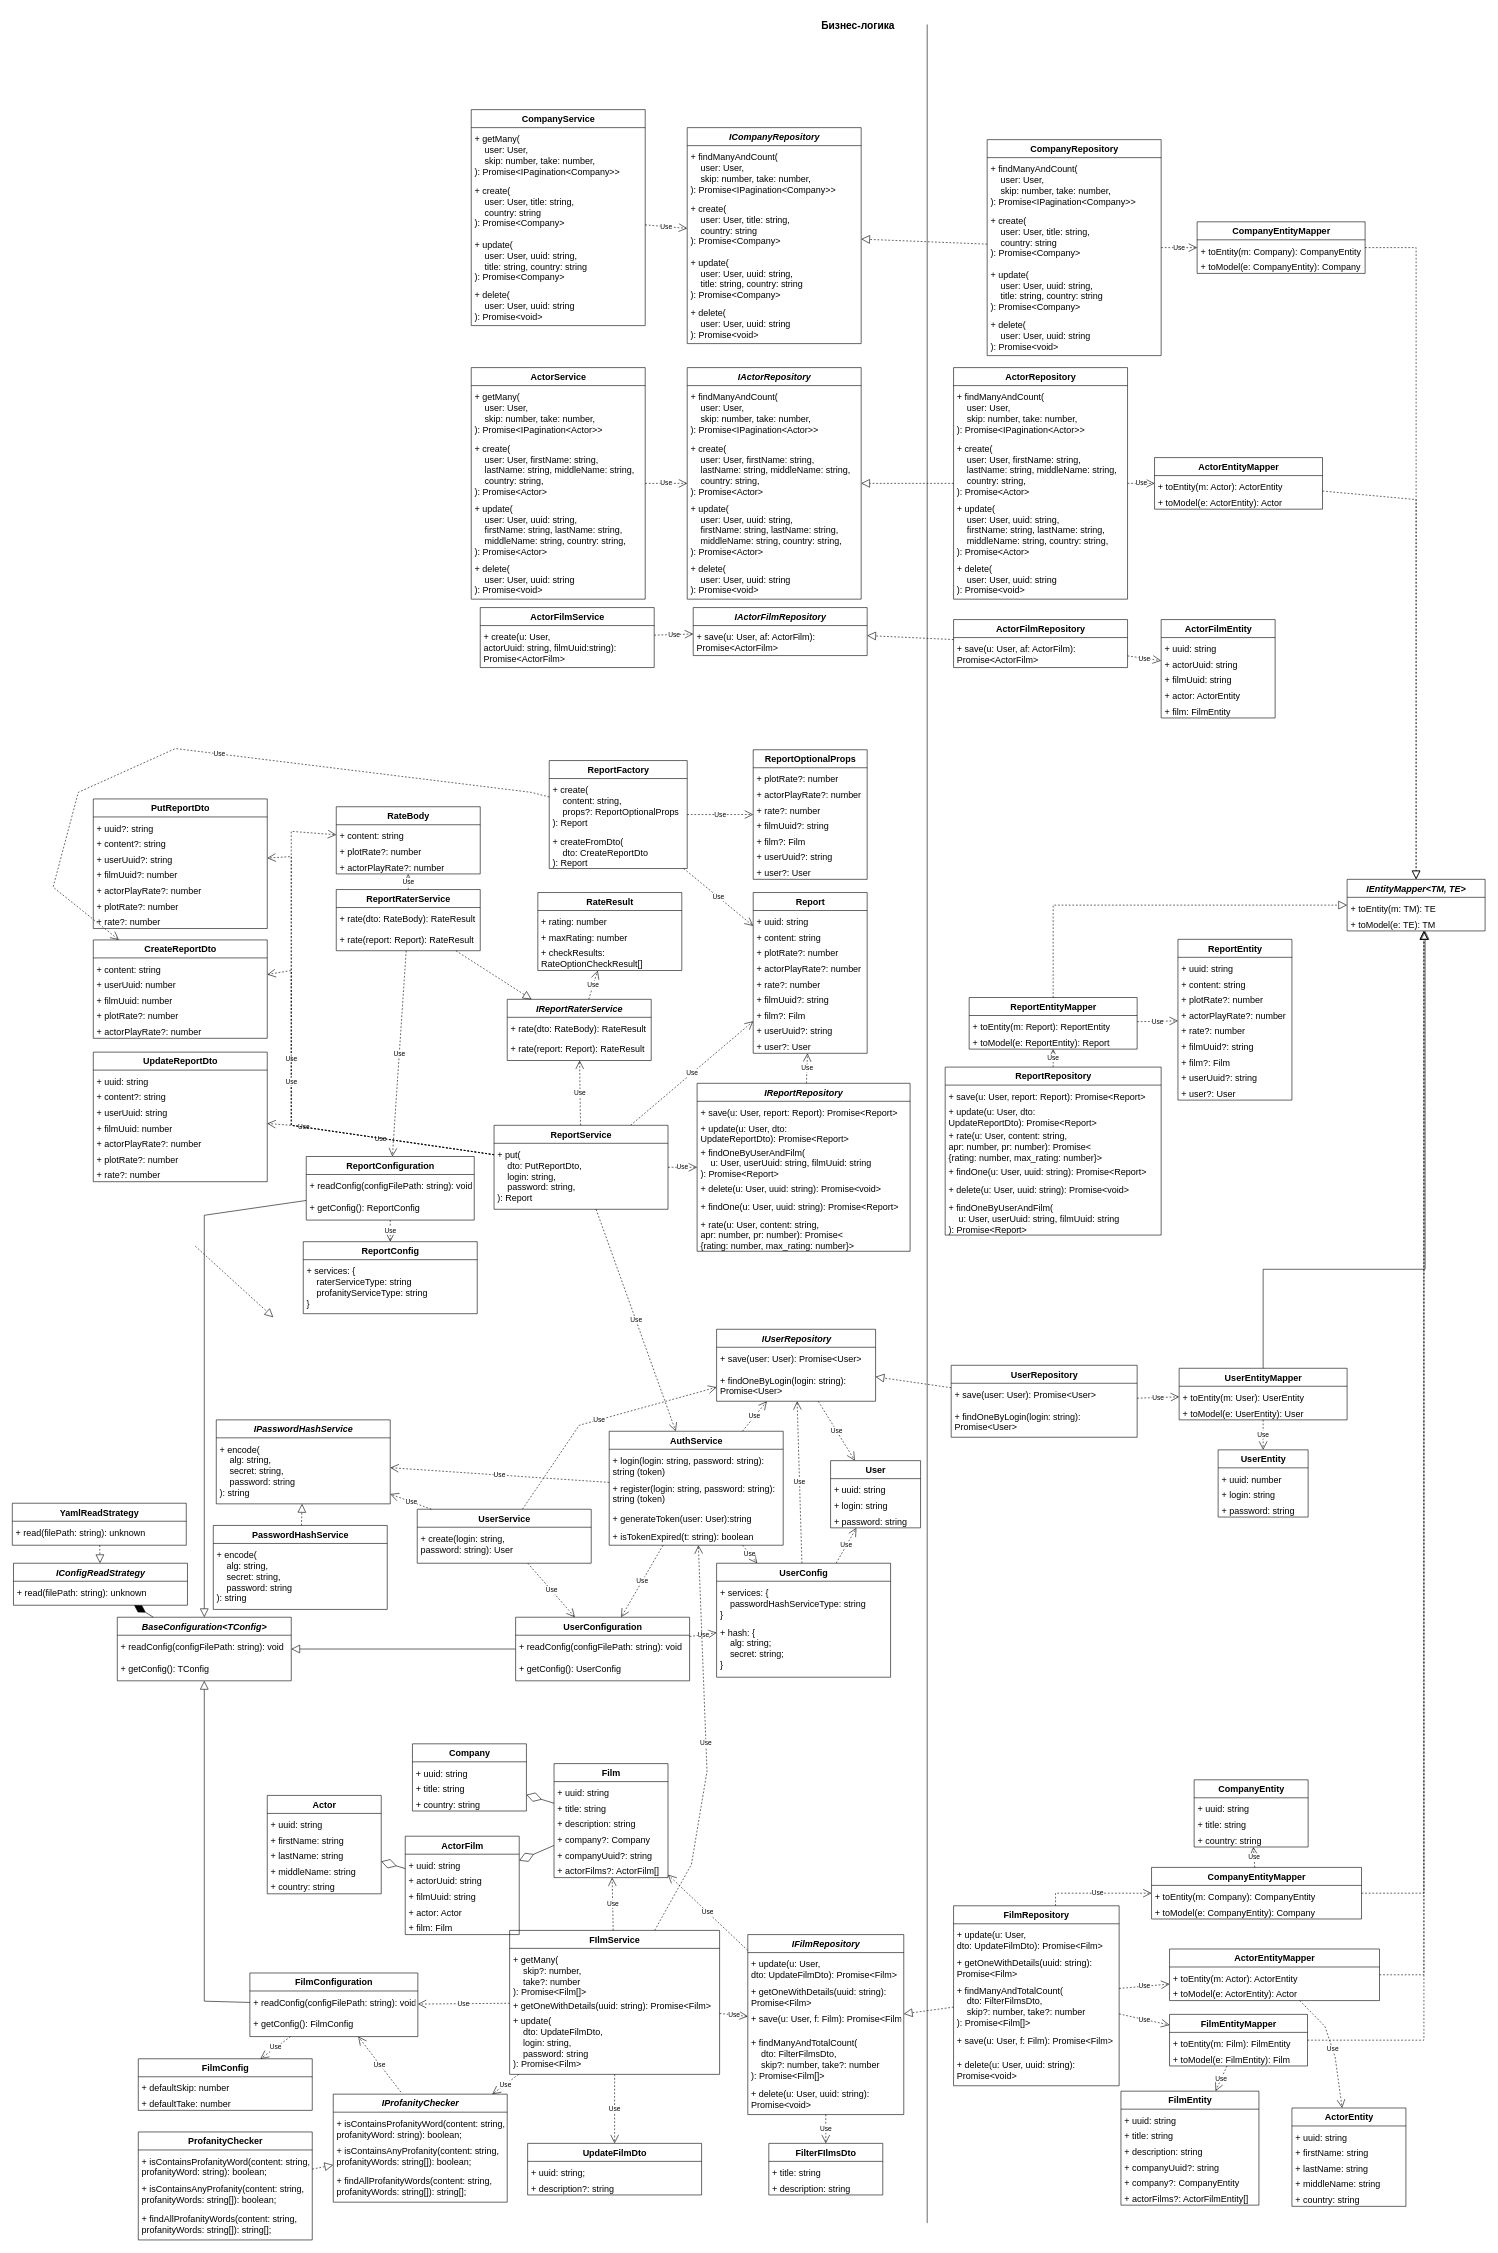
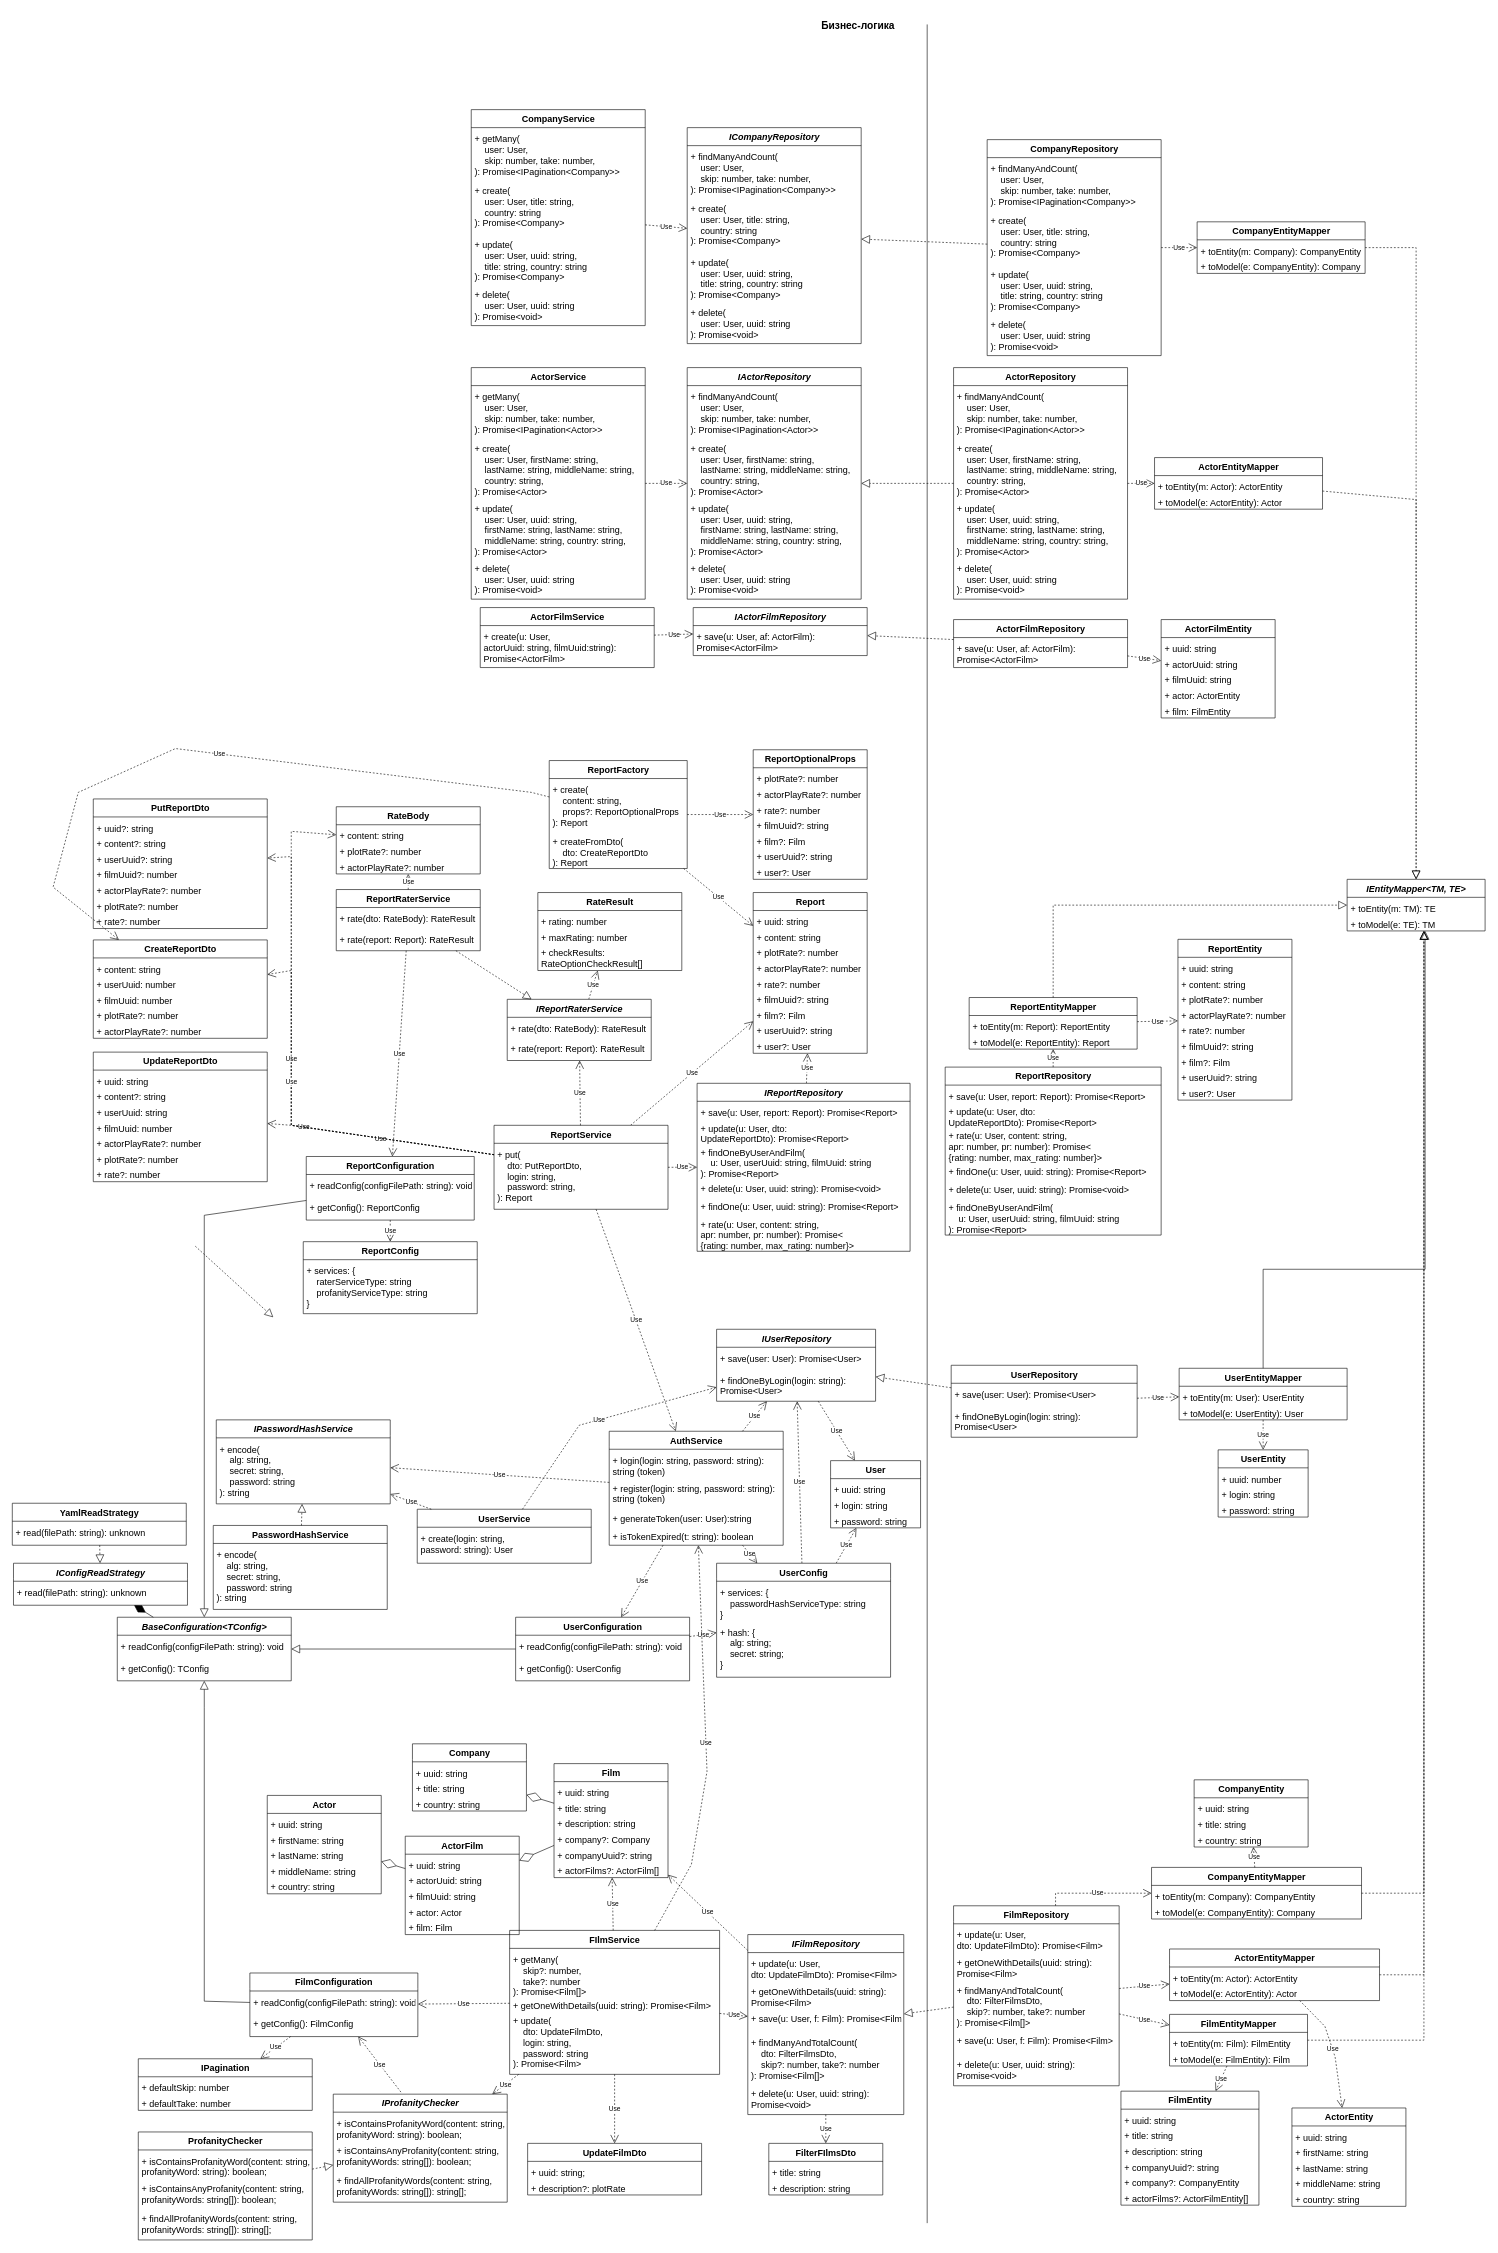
(552, 1591) -> none
(226, 2069) -> (226, 2069)
(579, 2189) -> (584, 2189)
